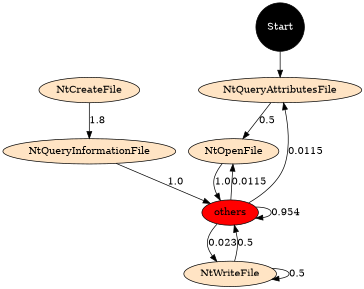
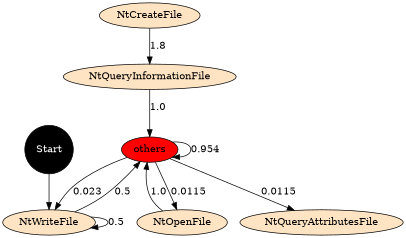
(280, 61) -> (49, 188)
(259, 118) -> none
